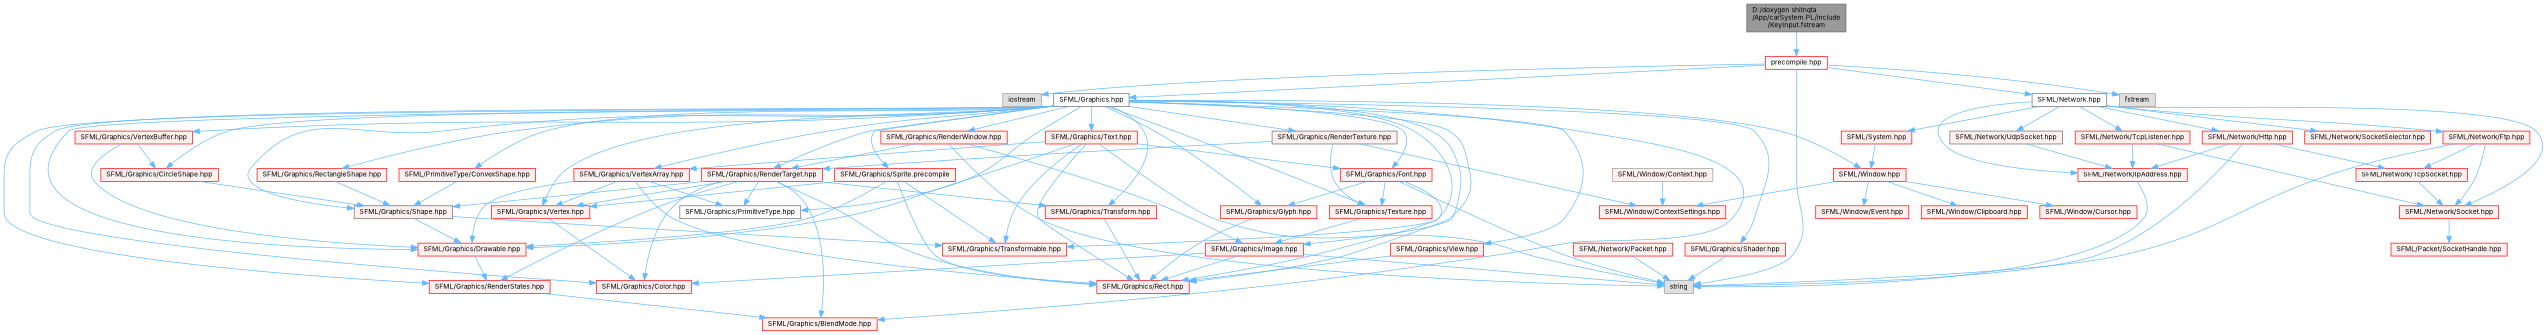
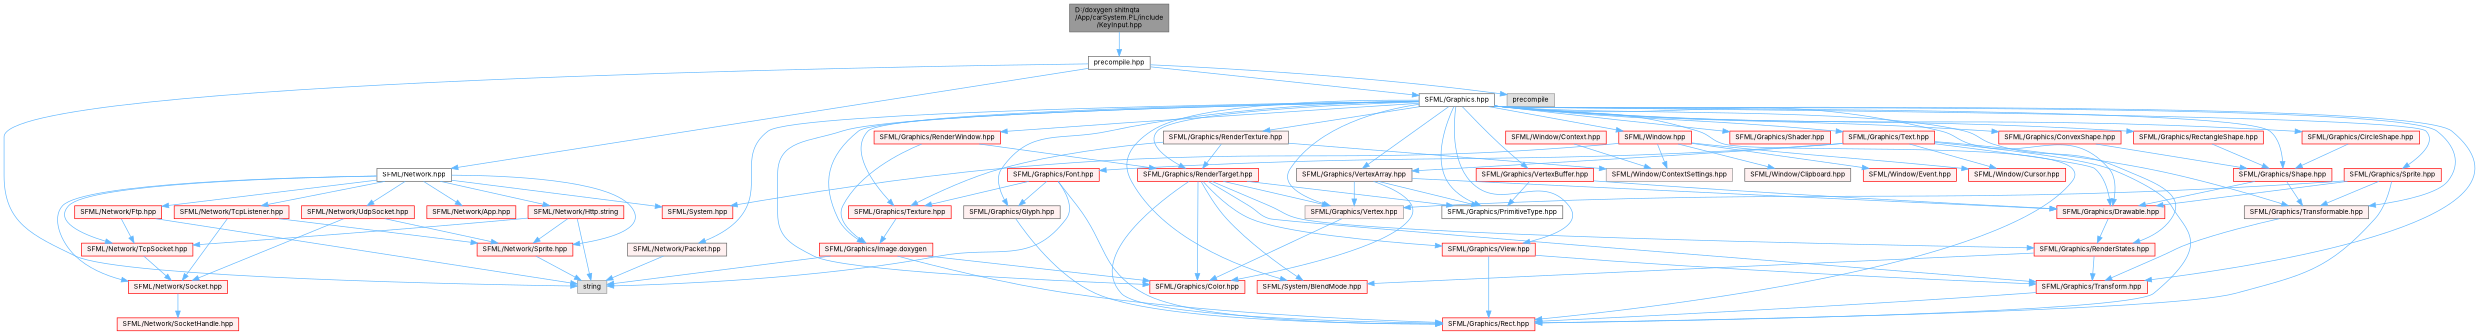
(1796, 18) -> (1119, 18)
(1796, 63) -> (1119, 63)
(1022, 100) -> none
(2137, 100) -> (1531, 100)
(1285, 109) -> (946, 114)
(2006, 138) -> (358, 212)
(2247, 138) -> (576, 212)
(2368, 138) -> (471, 212)
(145, 153) -> (1523, 188)
(1874, 153) -> (1177, 158)
(2477, 174) -> (271, 248)
(467, 175) -> (2060, 138)
(632, 175) -> (1354, 175)
(895, 175) -> (2393, 175)
(1663, 175) -> (1556, 138)
(2133, 175) -> (525, 250)
none -> (191, 184)
(570, 195) -> (1300, 231)
(403, 212) -> (2283, 175)
(541, 212) -> (1354, 212)
(1269, 212) -> (1012, 212)
(1663, 212) -> (1669, 175)
(1974, 212) -> (1798, 175)
(1428, 236) -> (1949, 155)
none -> (2197, 241)
(1004, 250) -> (2306, 212)
(1254, 250) -> (876, 250)
(1623, 250) -> (677, 250)
(2449, 250) -> (178, 324)
(853, 260) -> (1356, 249)
(1250, 263) -> none
none -> (2093, 265)
(1710, 266) -> none
none -> (1782, 272)
(820, 324) -> (1312, 287)
